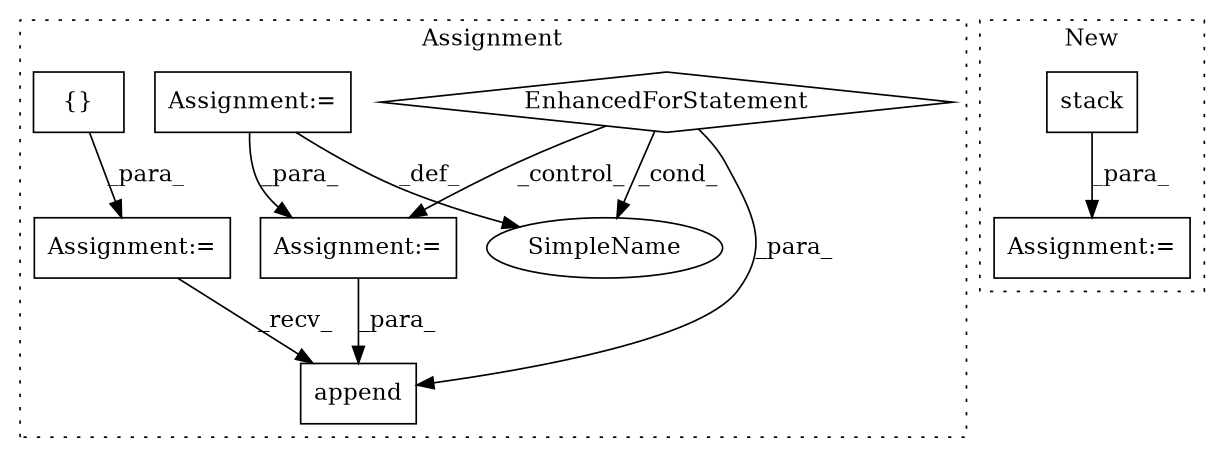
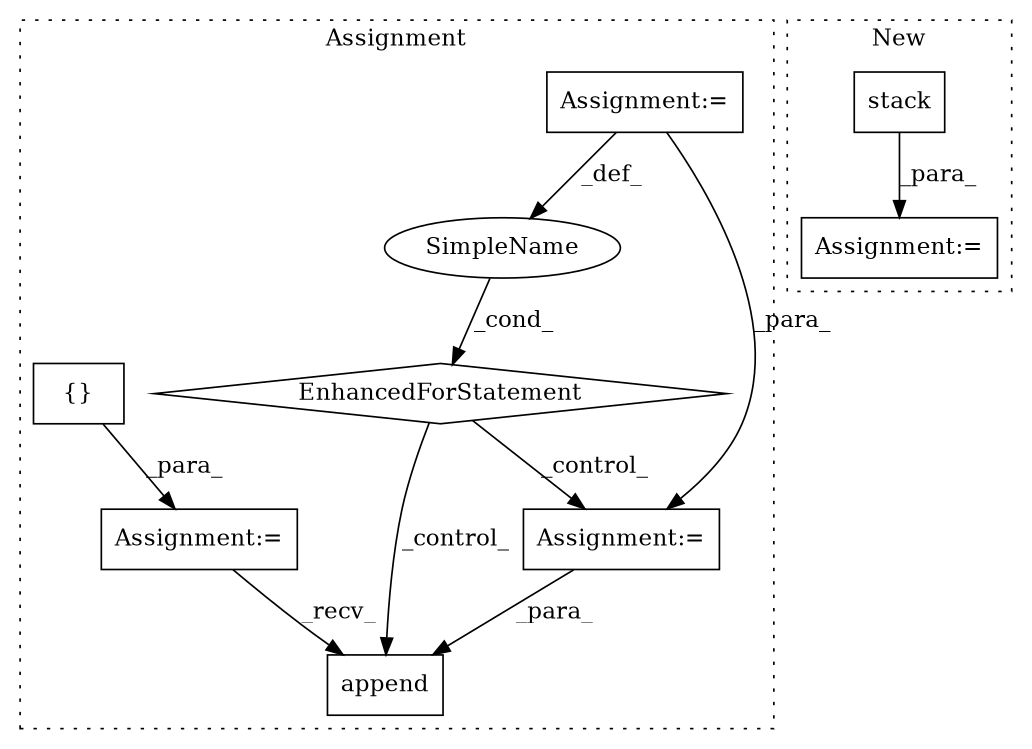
(639, 167) -> (475, 314)
(794, 248) -> (456, 539)
